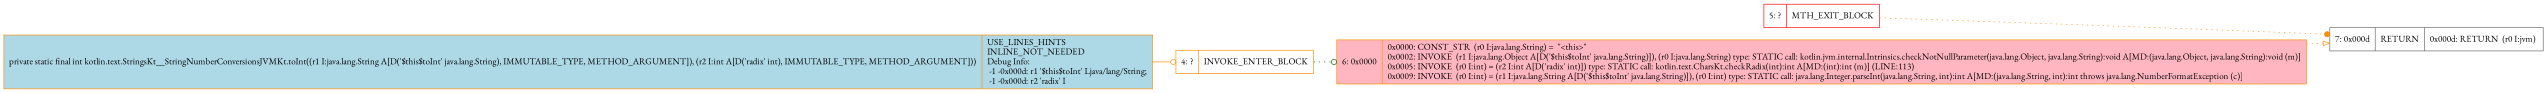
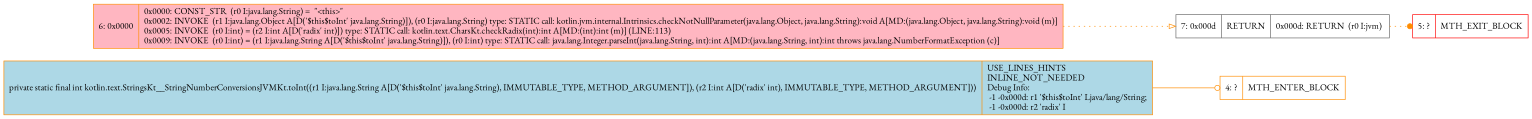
(2102, 26) -> (1398, 26)
(1256, 62) -> (1294, 88)
(1322, 62) -> none
